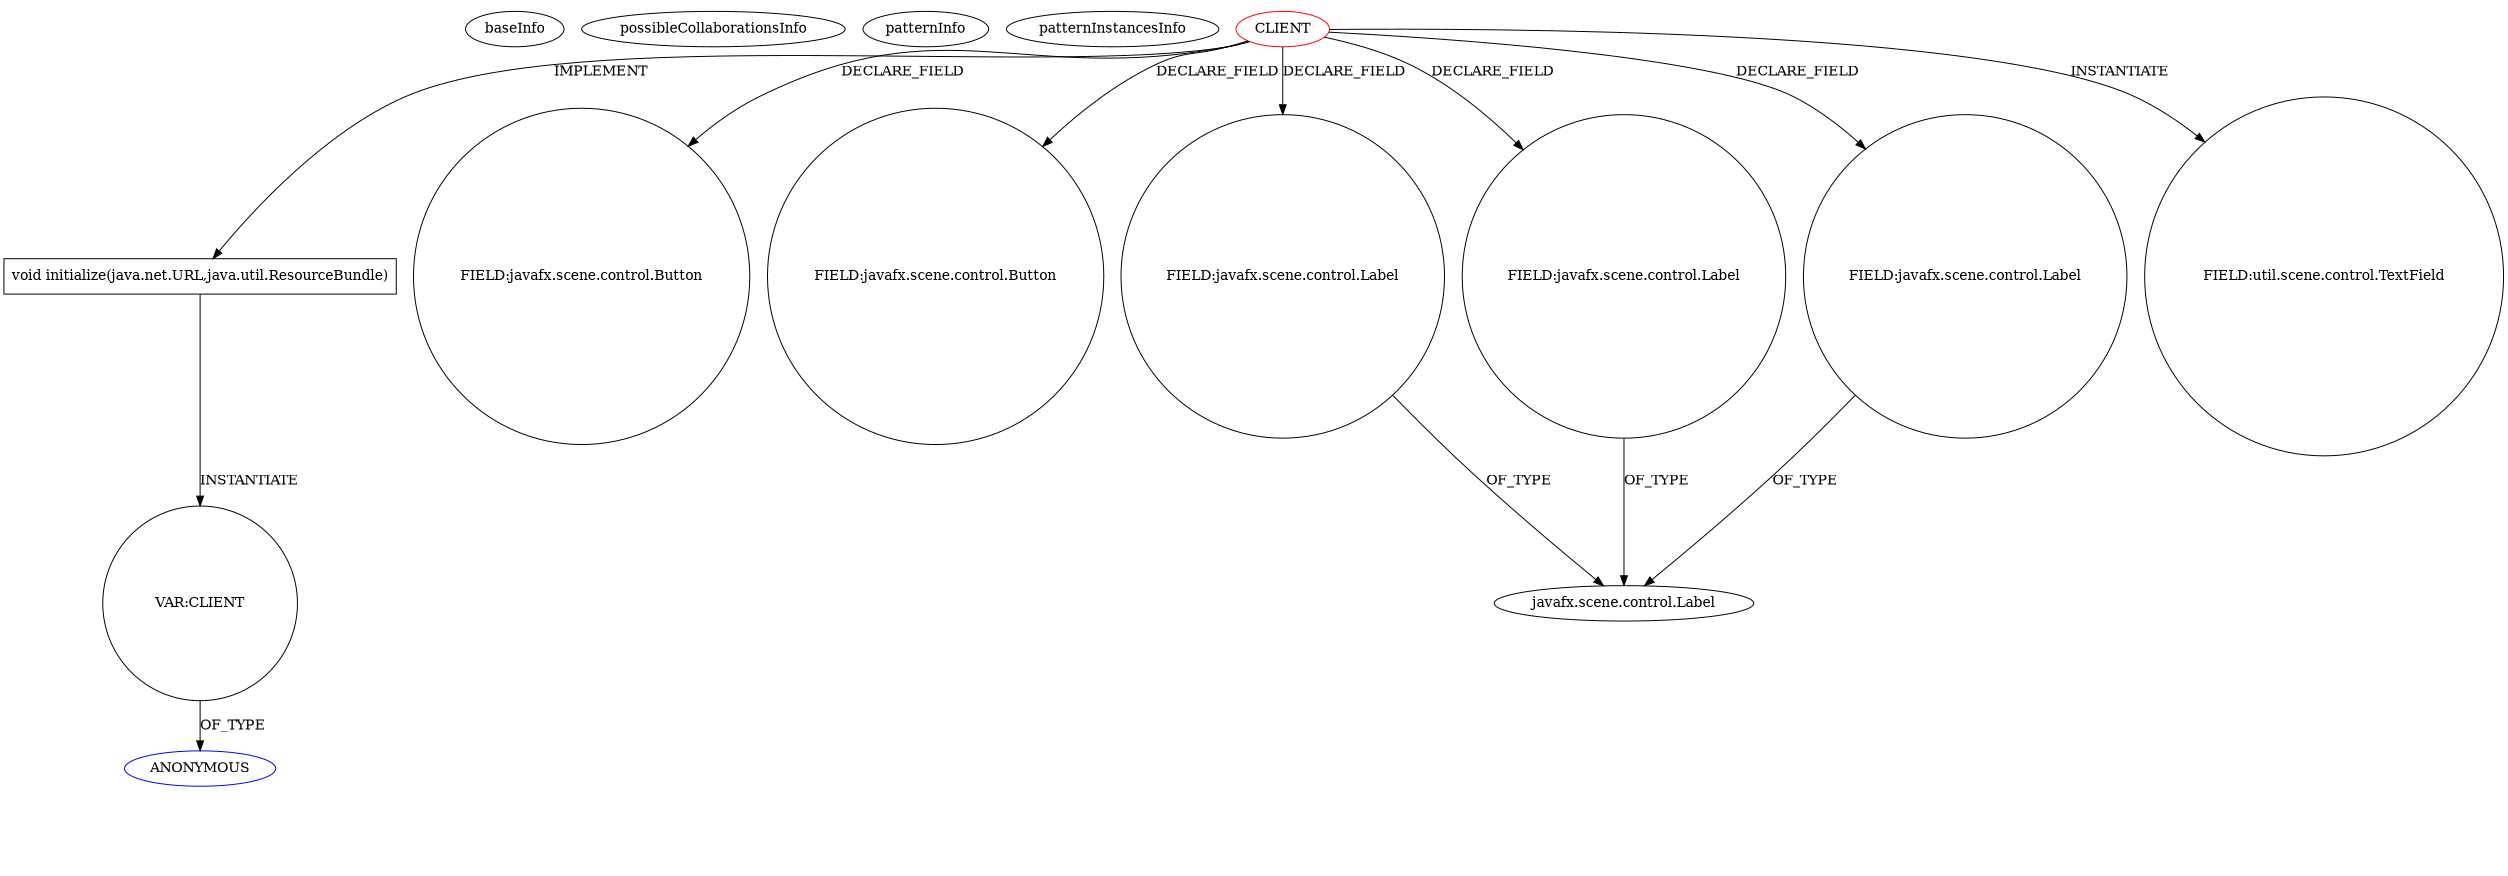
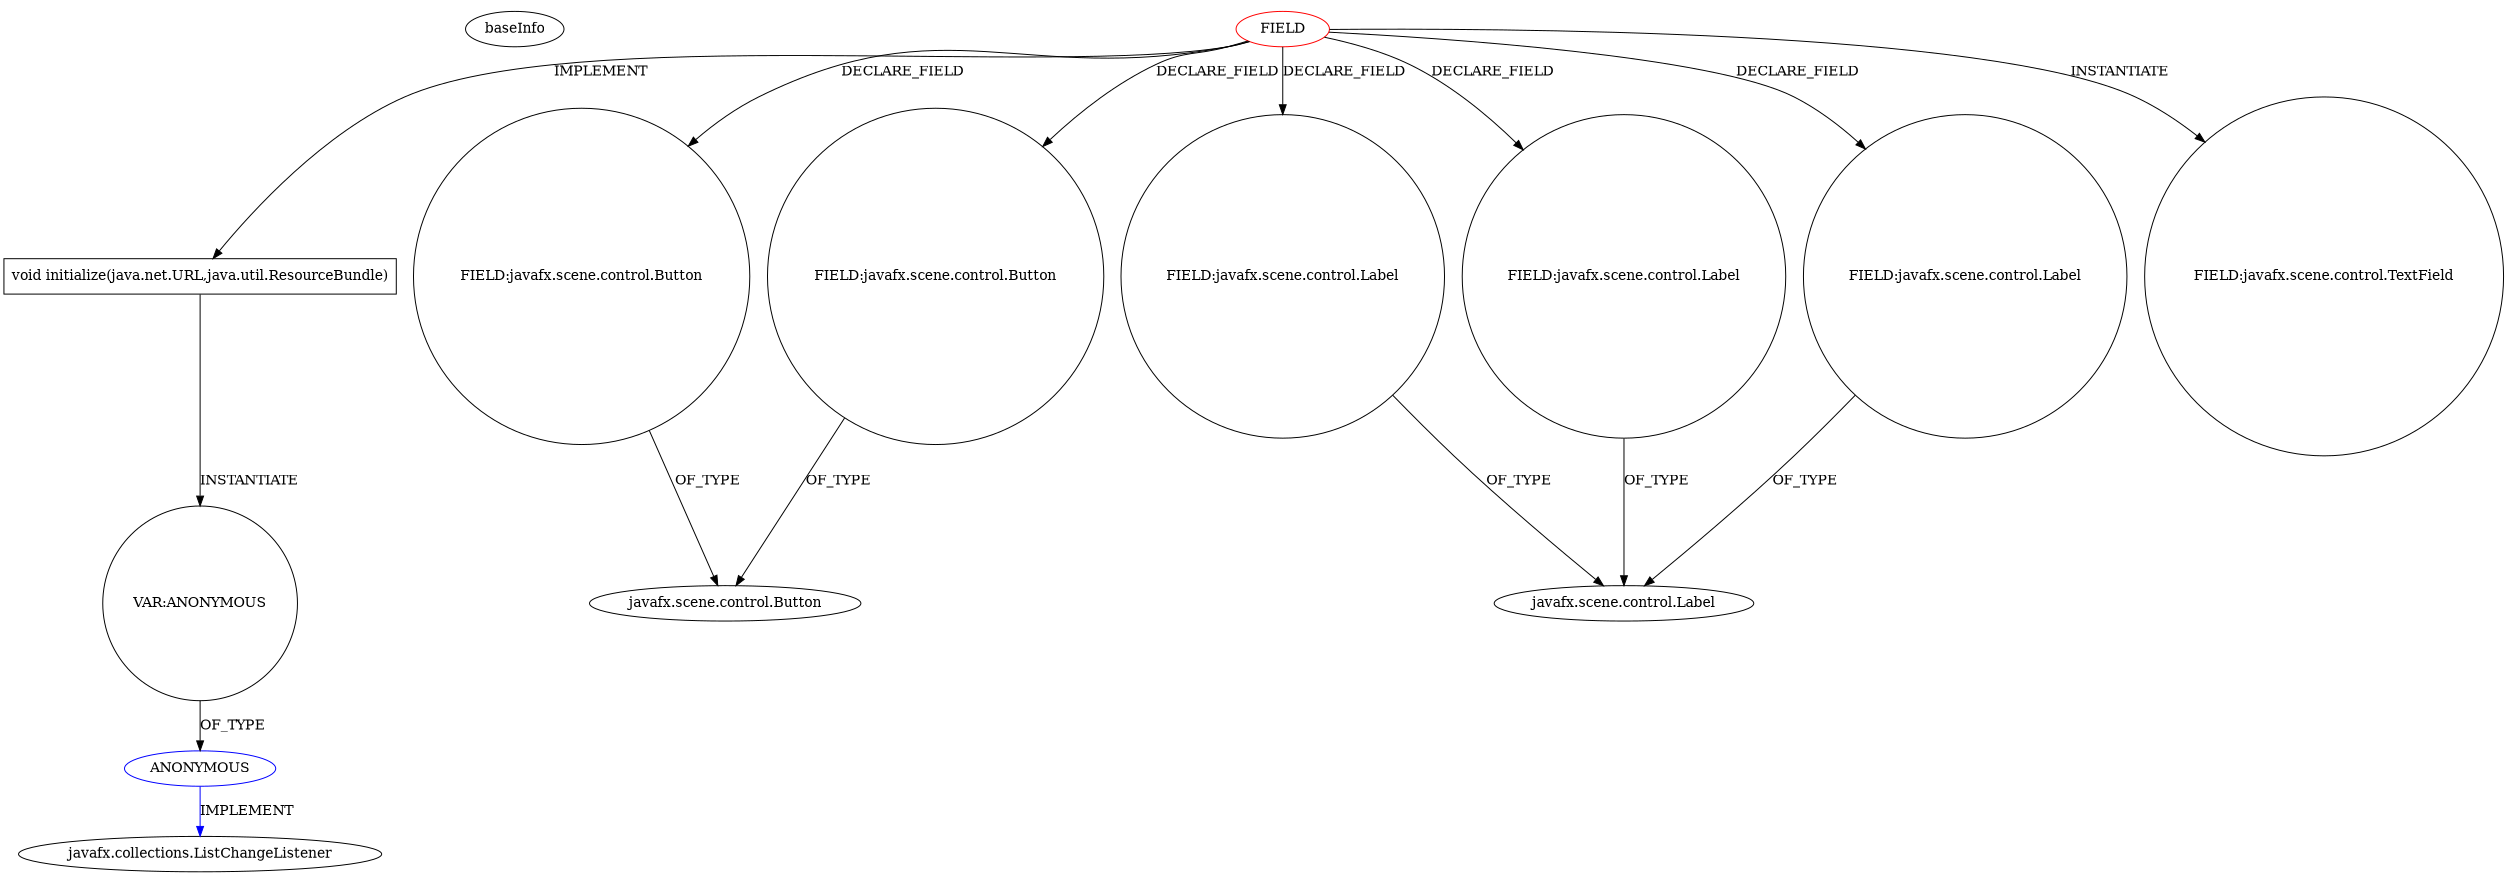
(713, 29) -> none
(926, 29) -> none
(1113, 29) -> none
(1283, 29) -> (1283, 29)
(2324, 276) -> (2324, 276)
(200, 603) -> (200, 603)
none -> (725, 603)
none -> (200, 854)
